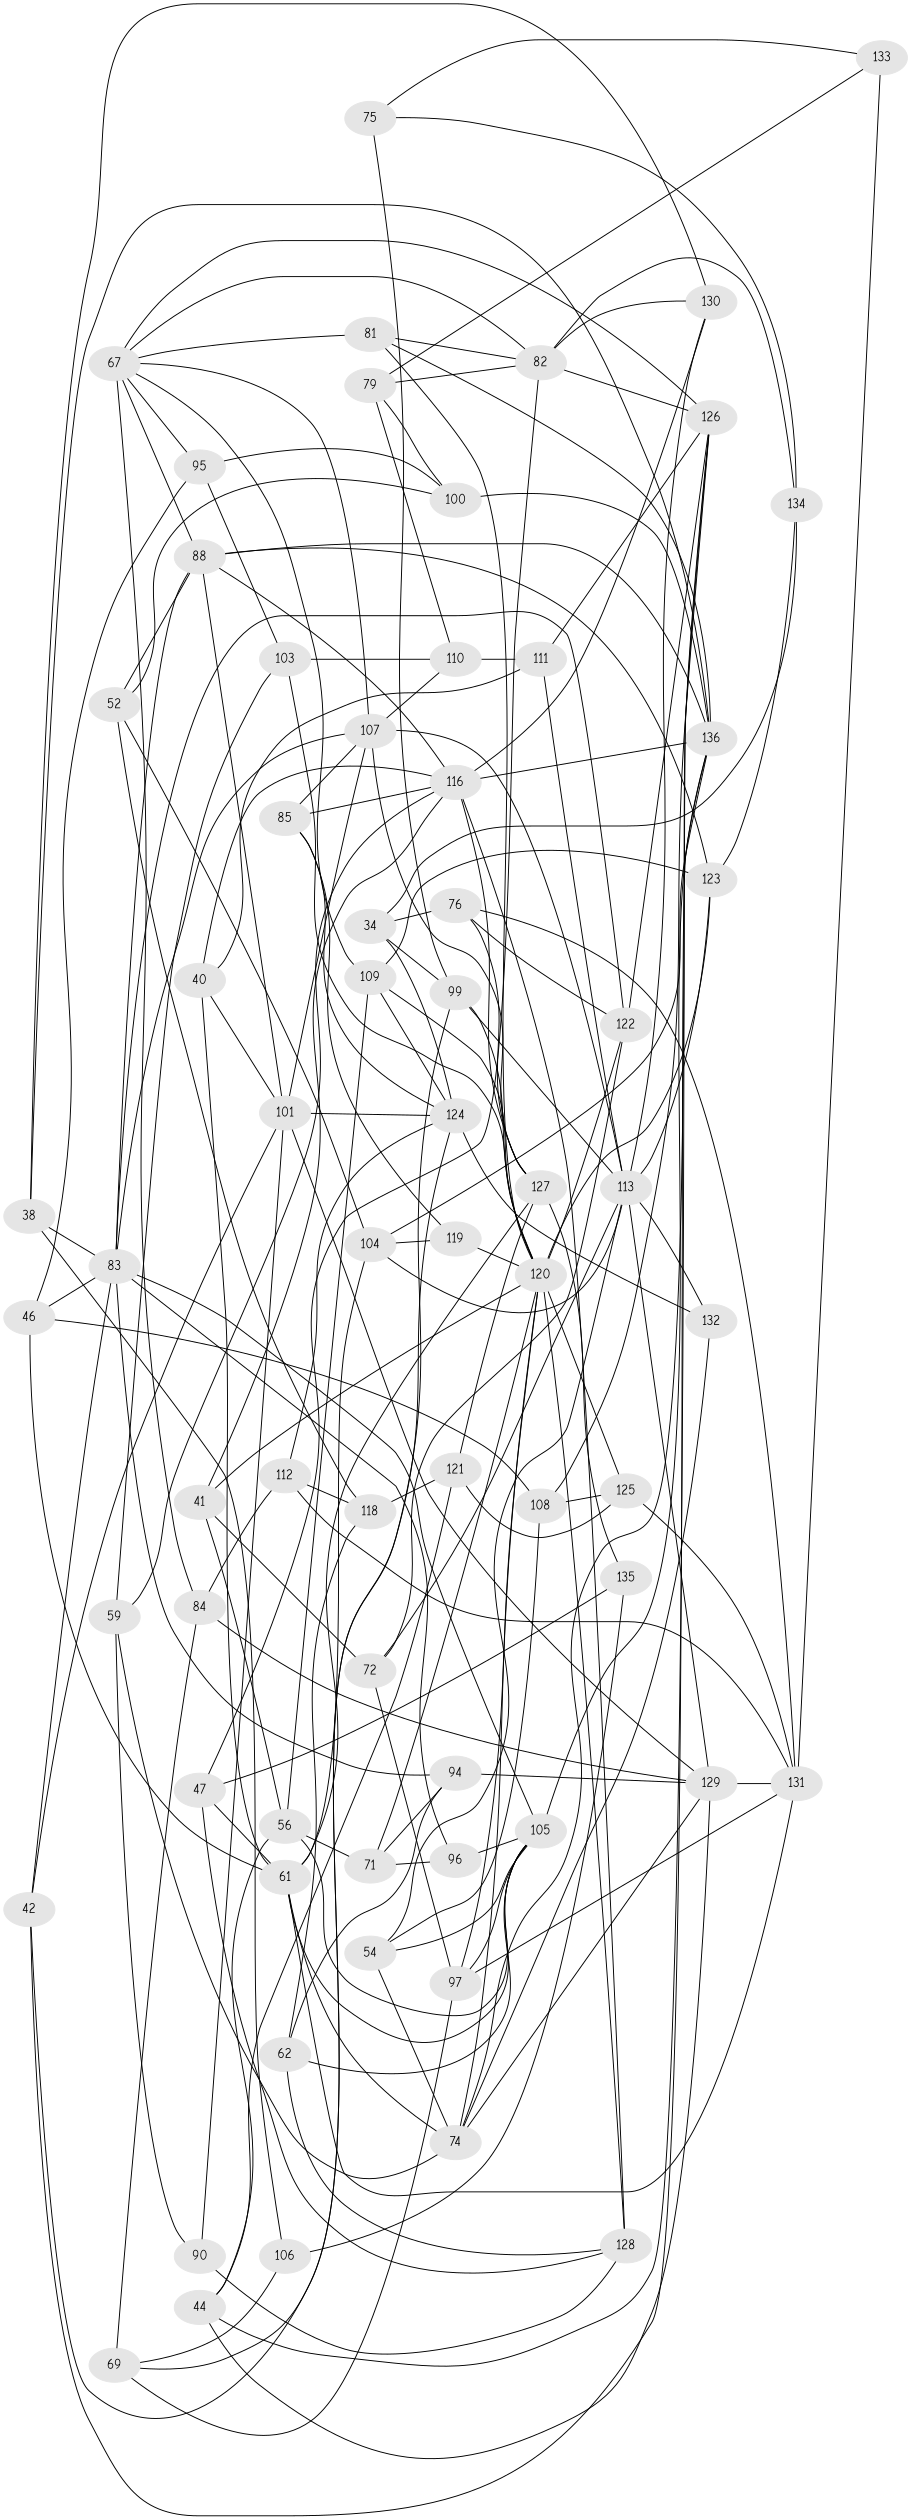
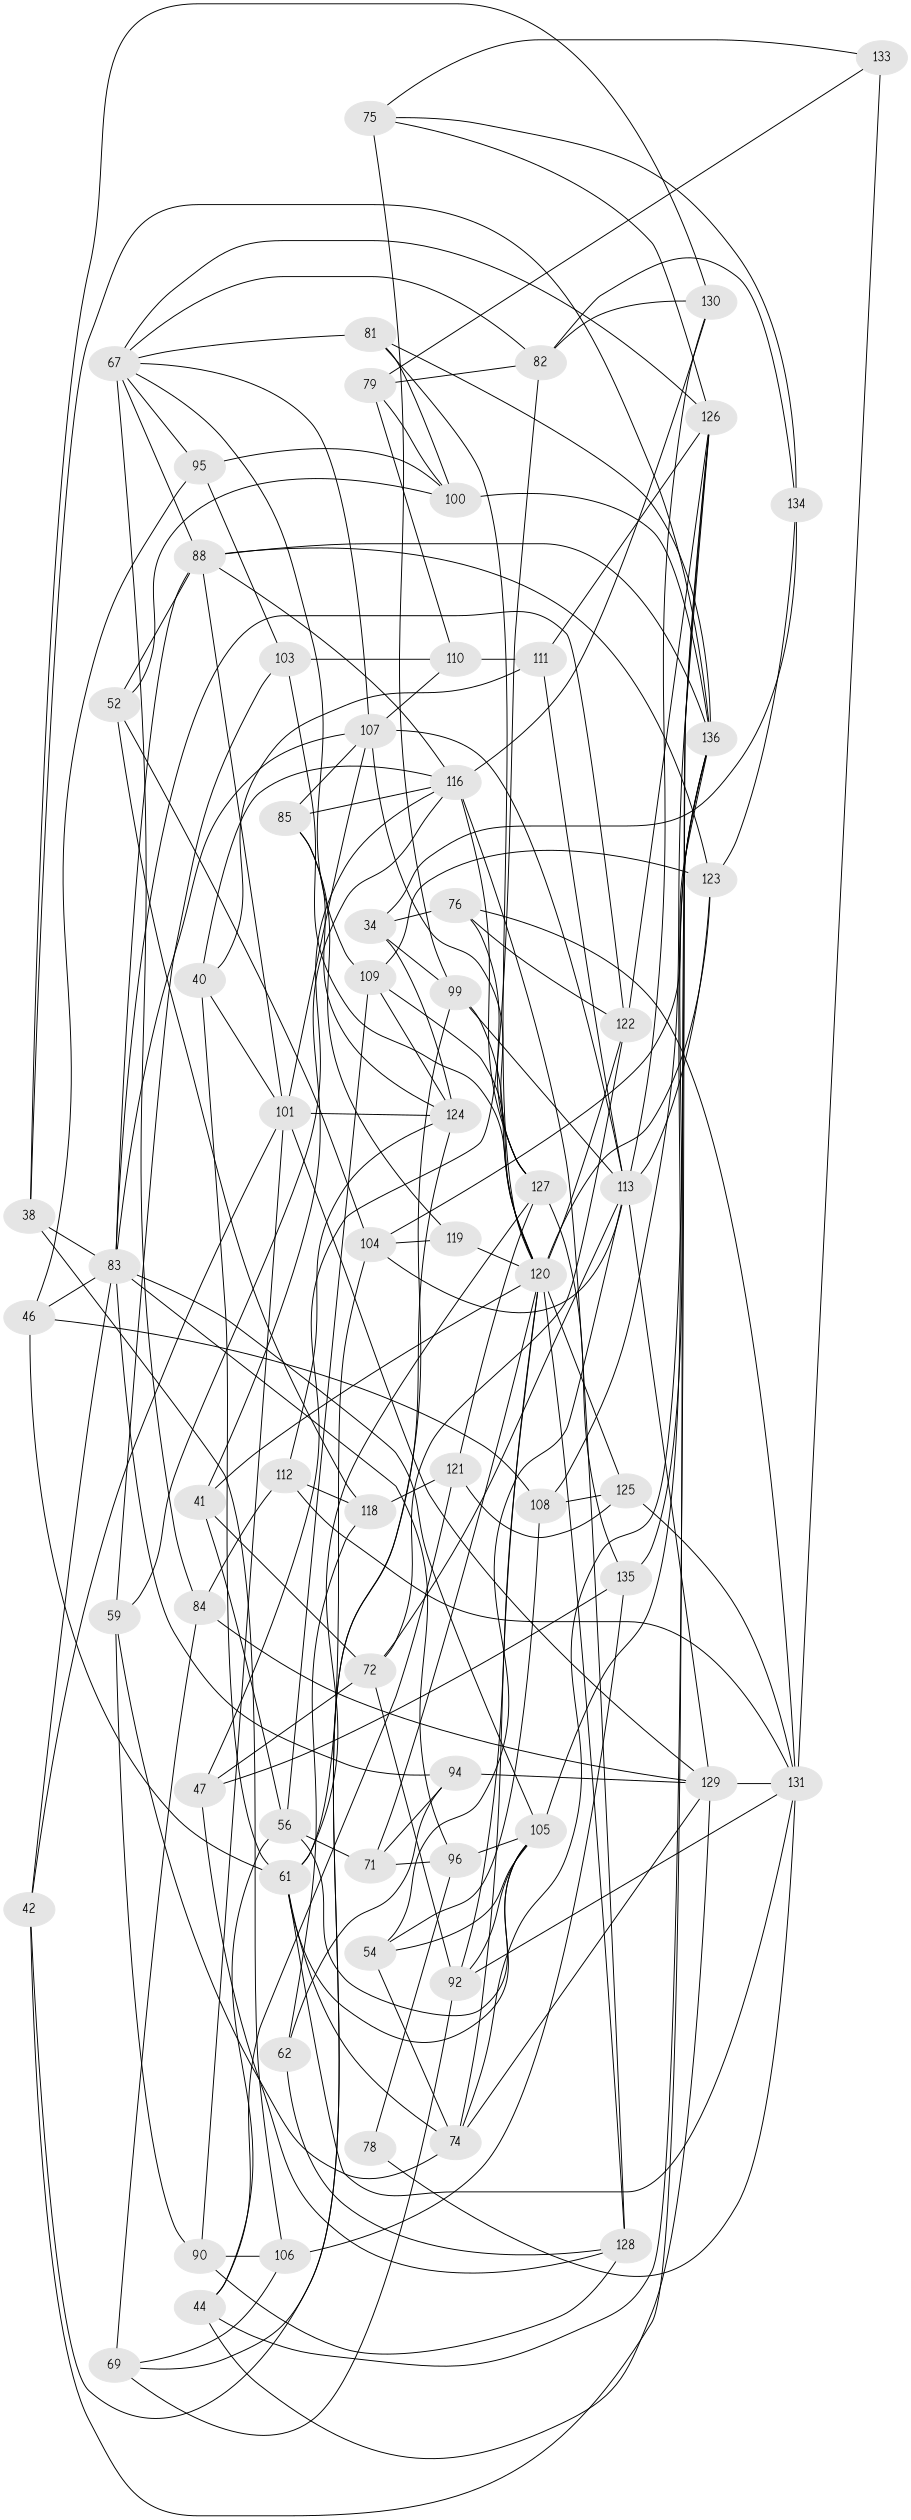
(456, 349) -> (421, 414)
(626, 390) -> (606, 204)
(583, 761) -> (681, 1162)
(711, 1321) -> none
(242, 1834) -> (285, 1731)
(456, 1983) -> (456, 1983)
(499, 2025) -> none
none -> (370, 2148)
none -> (243, 2256)
